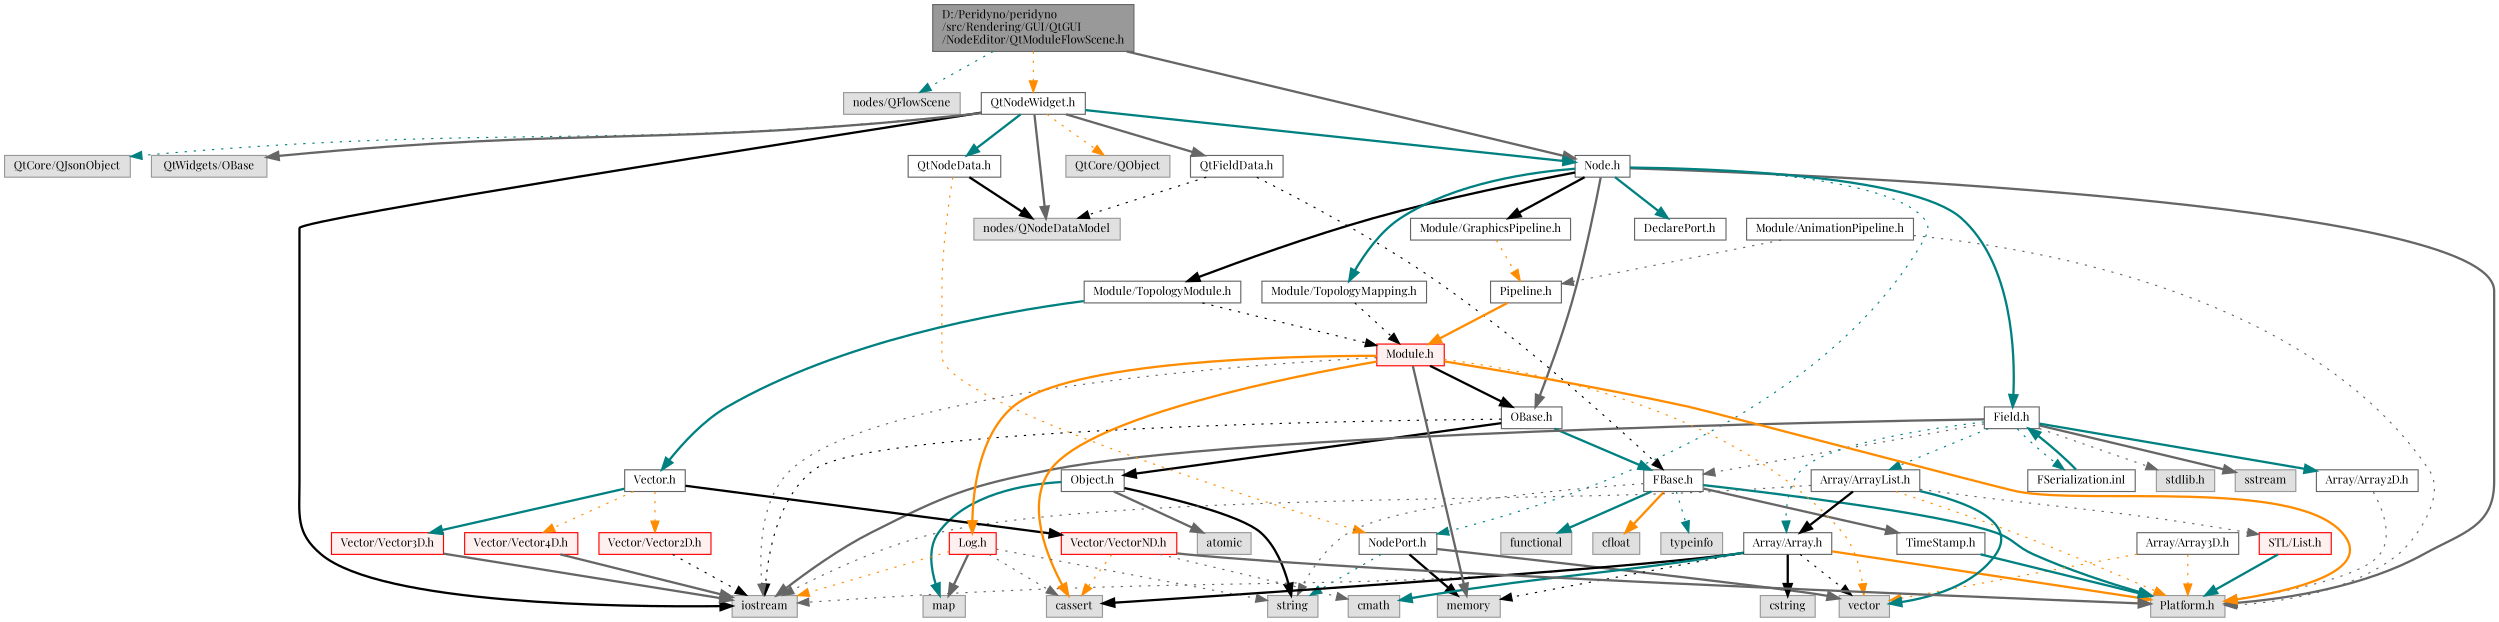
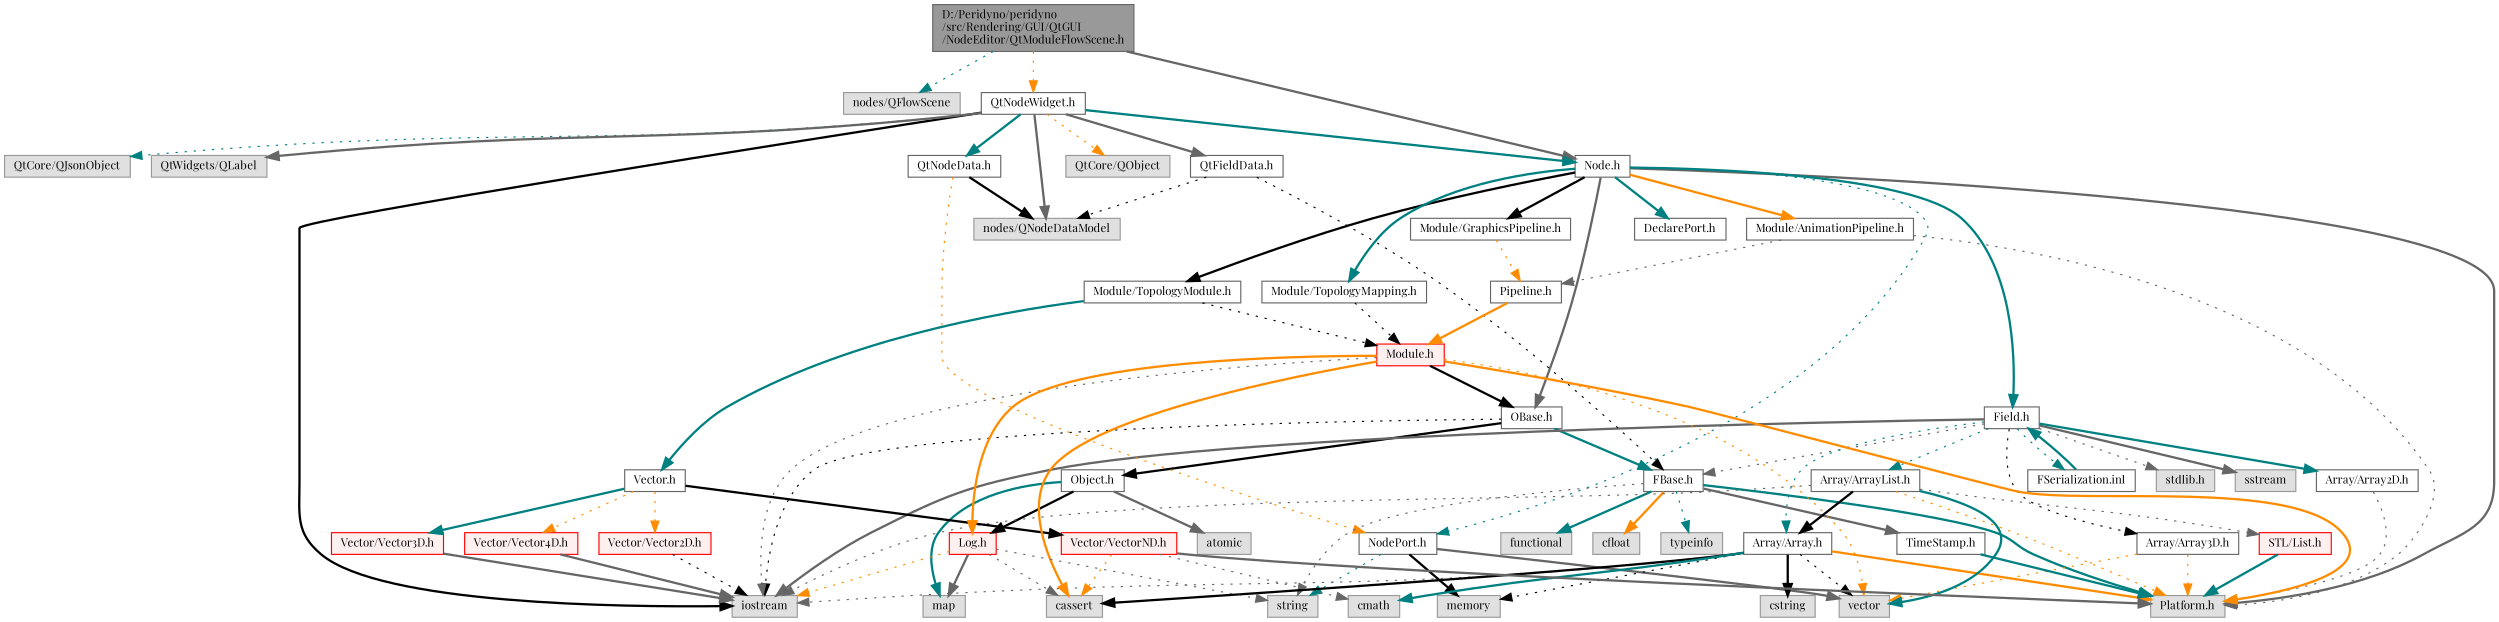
(209, 166) -> (209, 166)
none -> (1706, 195)
(1438, 475) -> none
(1223, 514) -> (1047, 505)
none -> (2060, 514)
